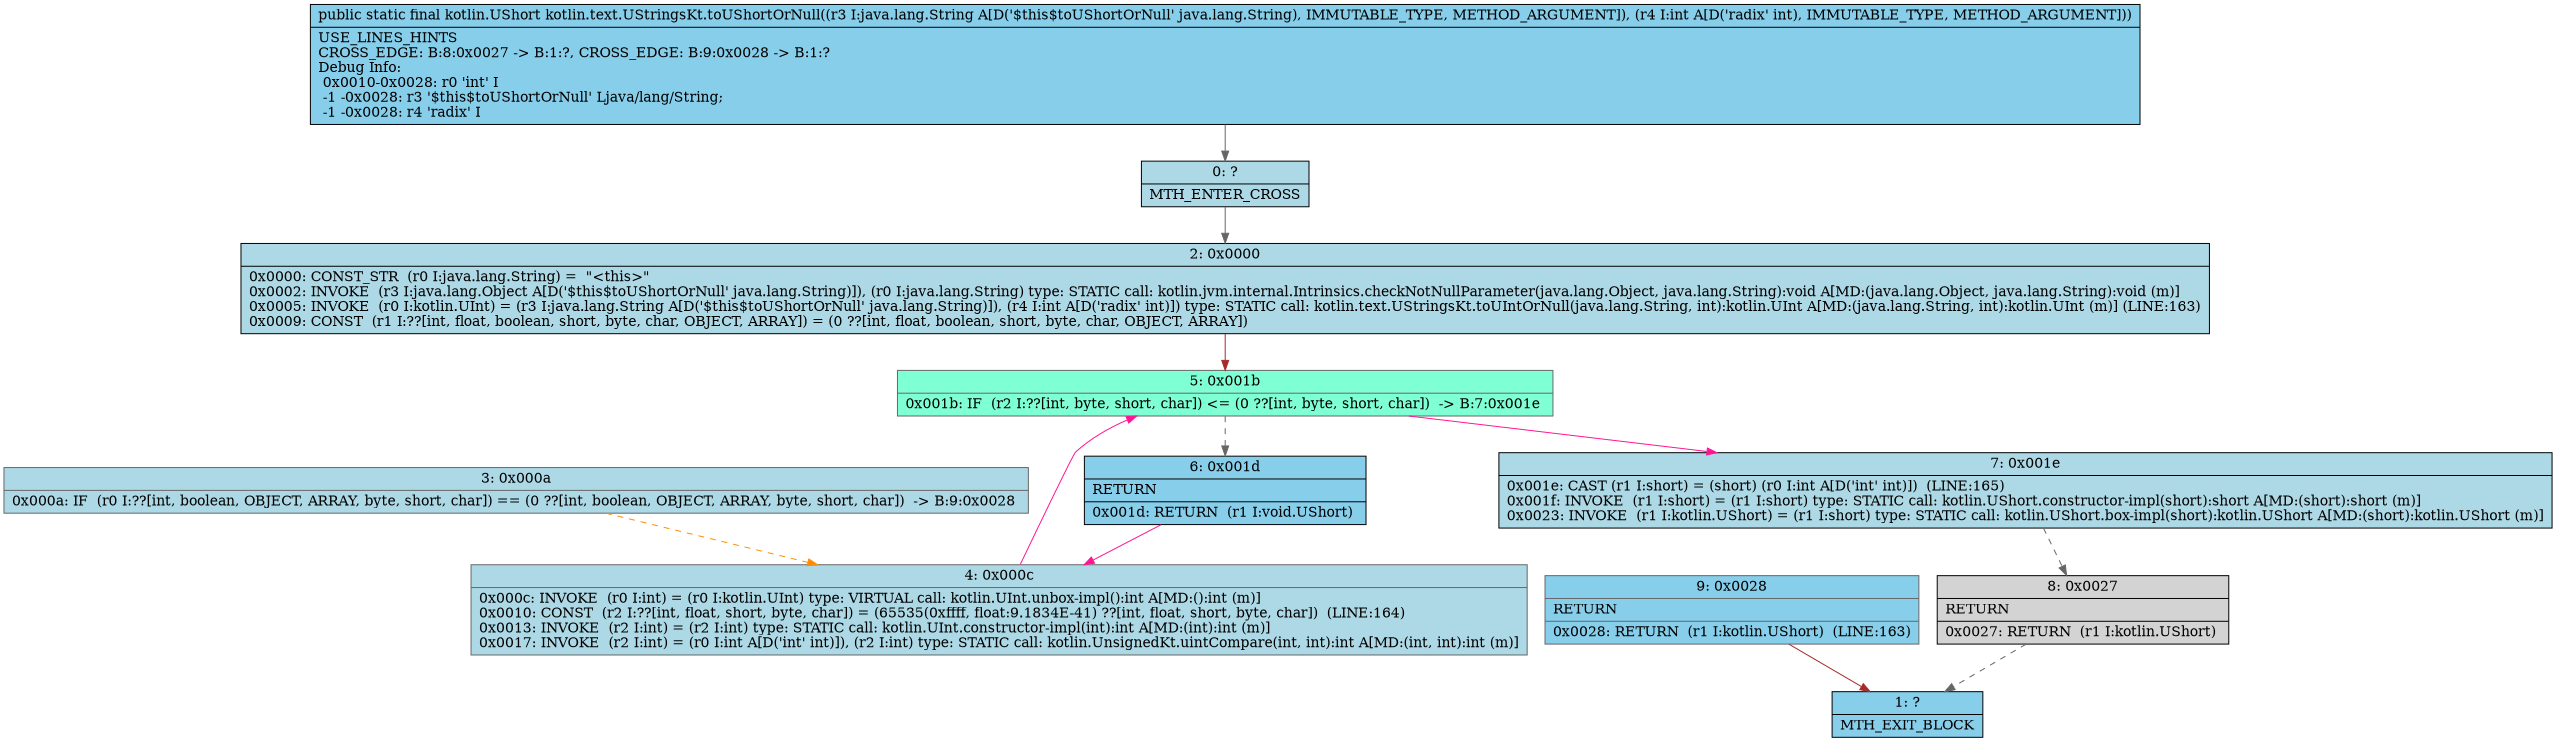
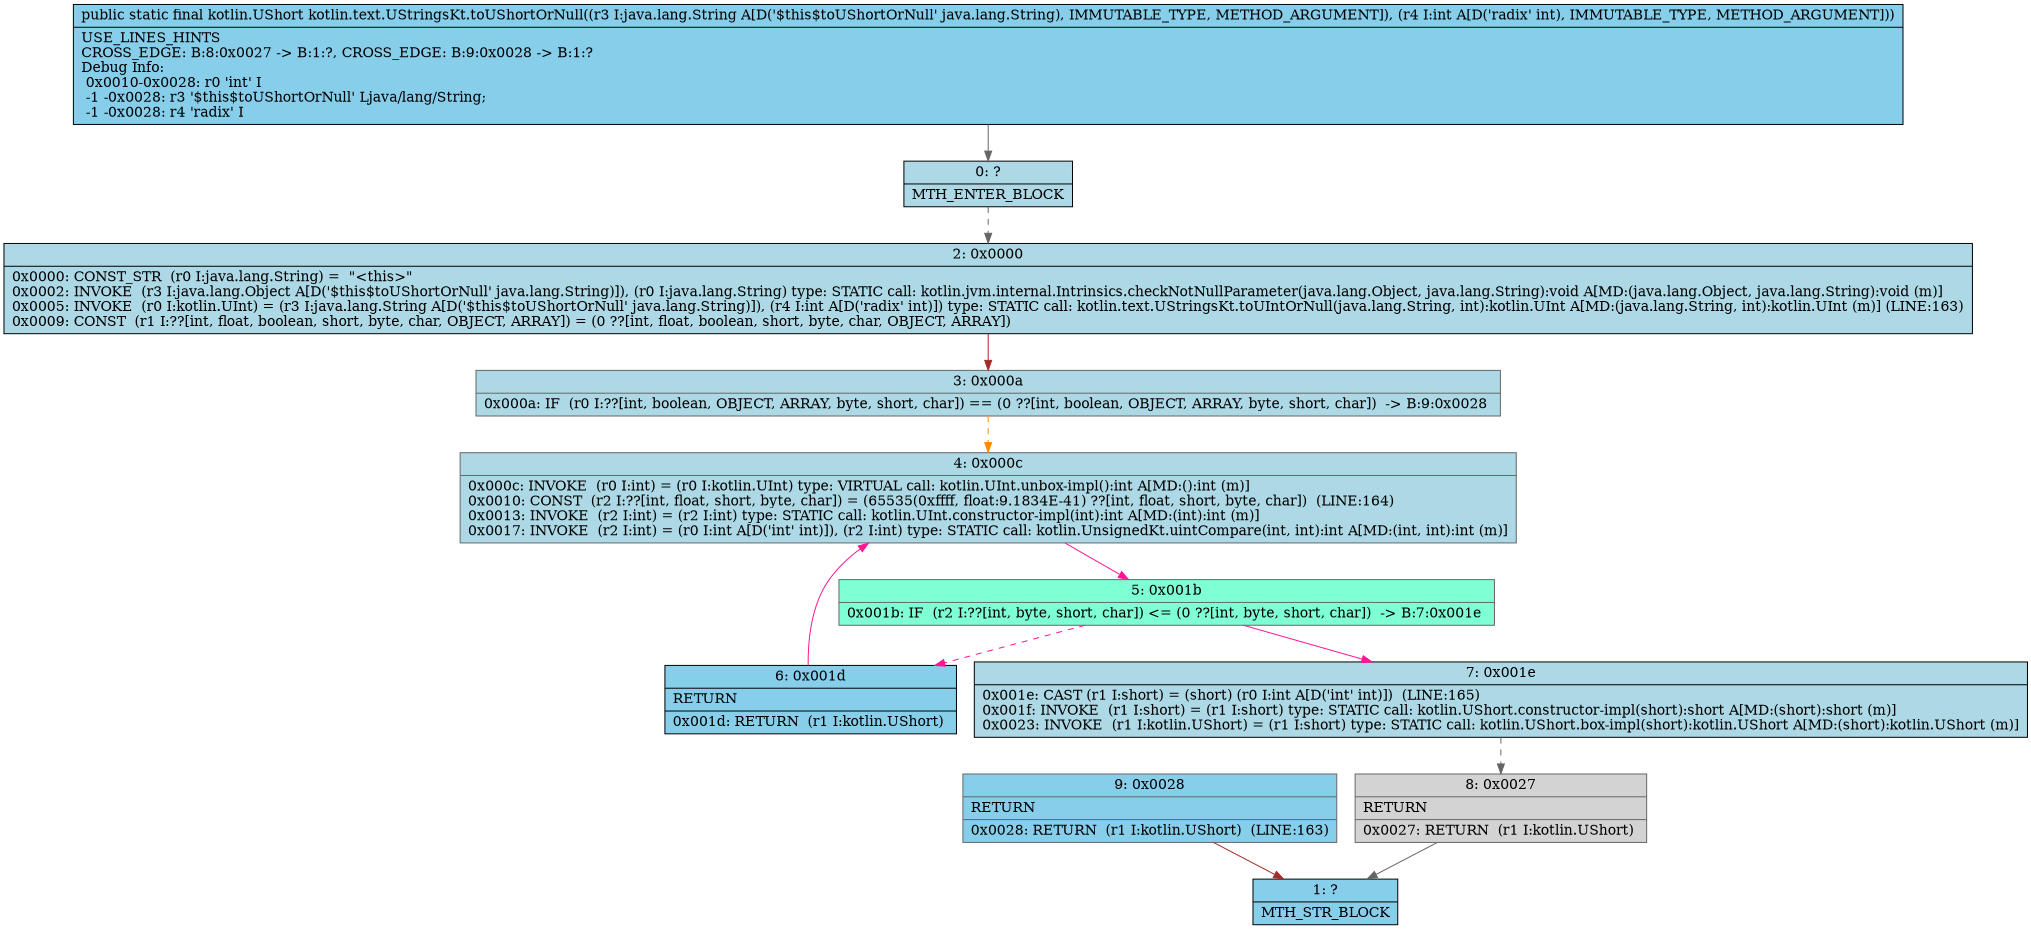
(1225, 195) -> (988, 195)
(1225, 220) -> (988, 220)
(1225, 347) -> (988, 347)
(1225, 431) -> (1015, 644)
(1225, 513) -> (811, 722)
(2083, 610) -> (1501, 808)
(1990, 665) -> (1407, 858)
(1907, 725) -> (1325, 913)
